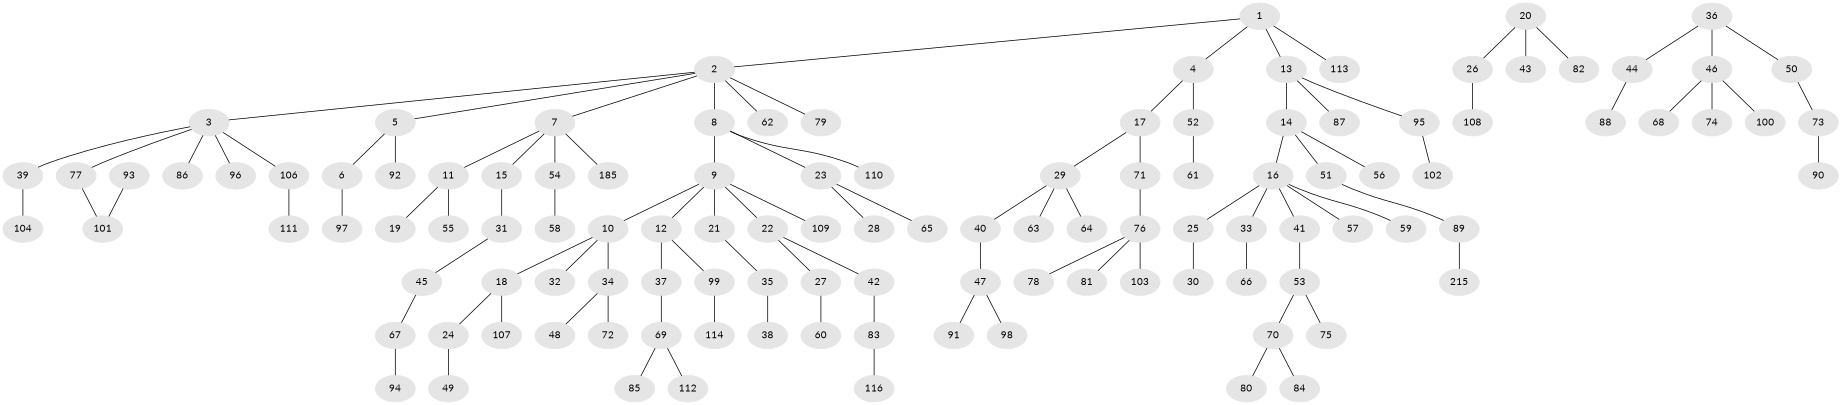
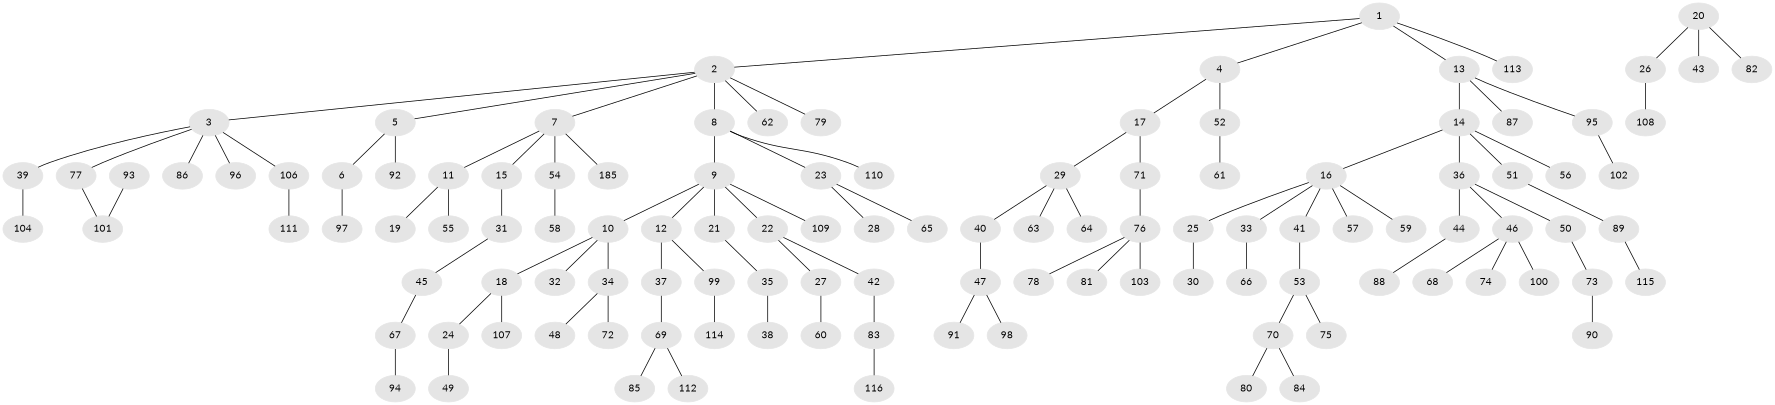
none -> (1459, 149)
(1459, 282) -> (1646, 282)
